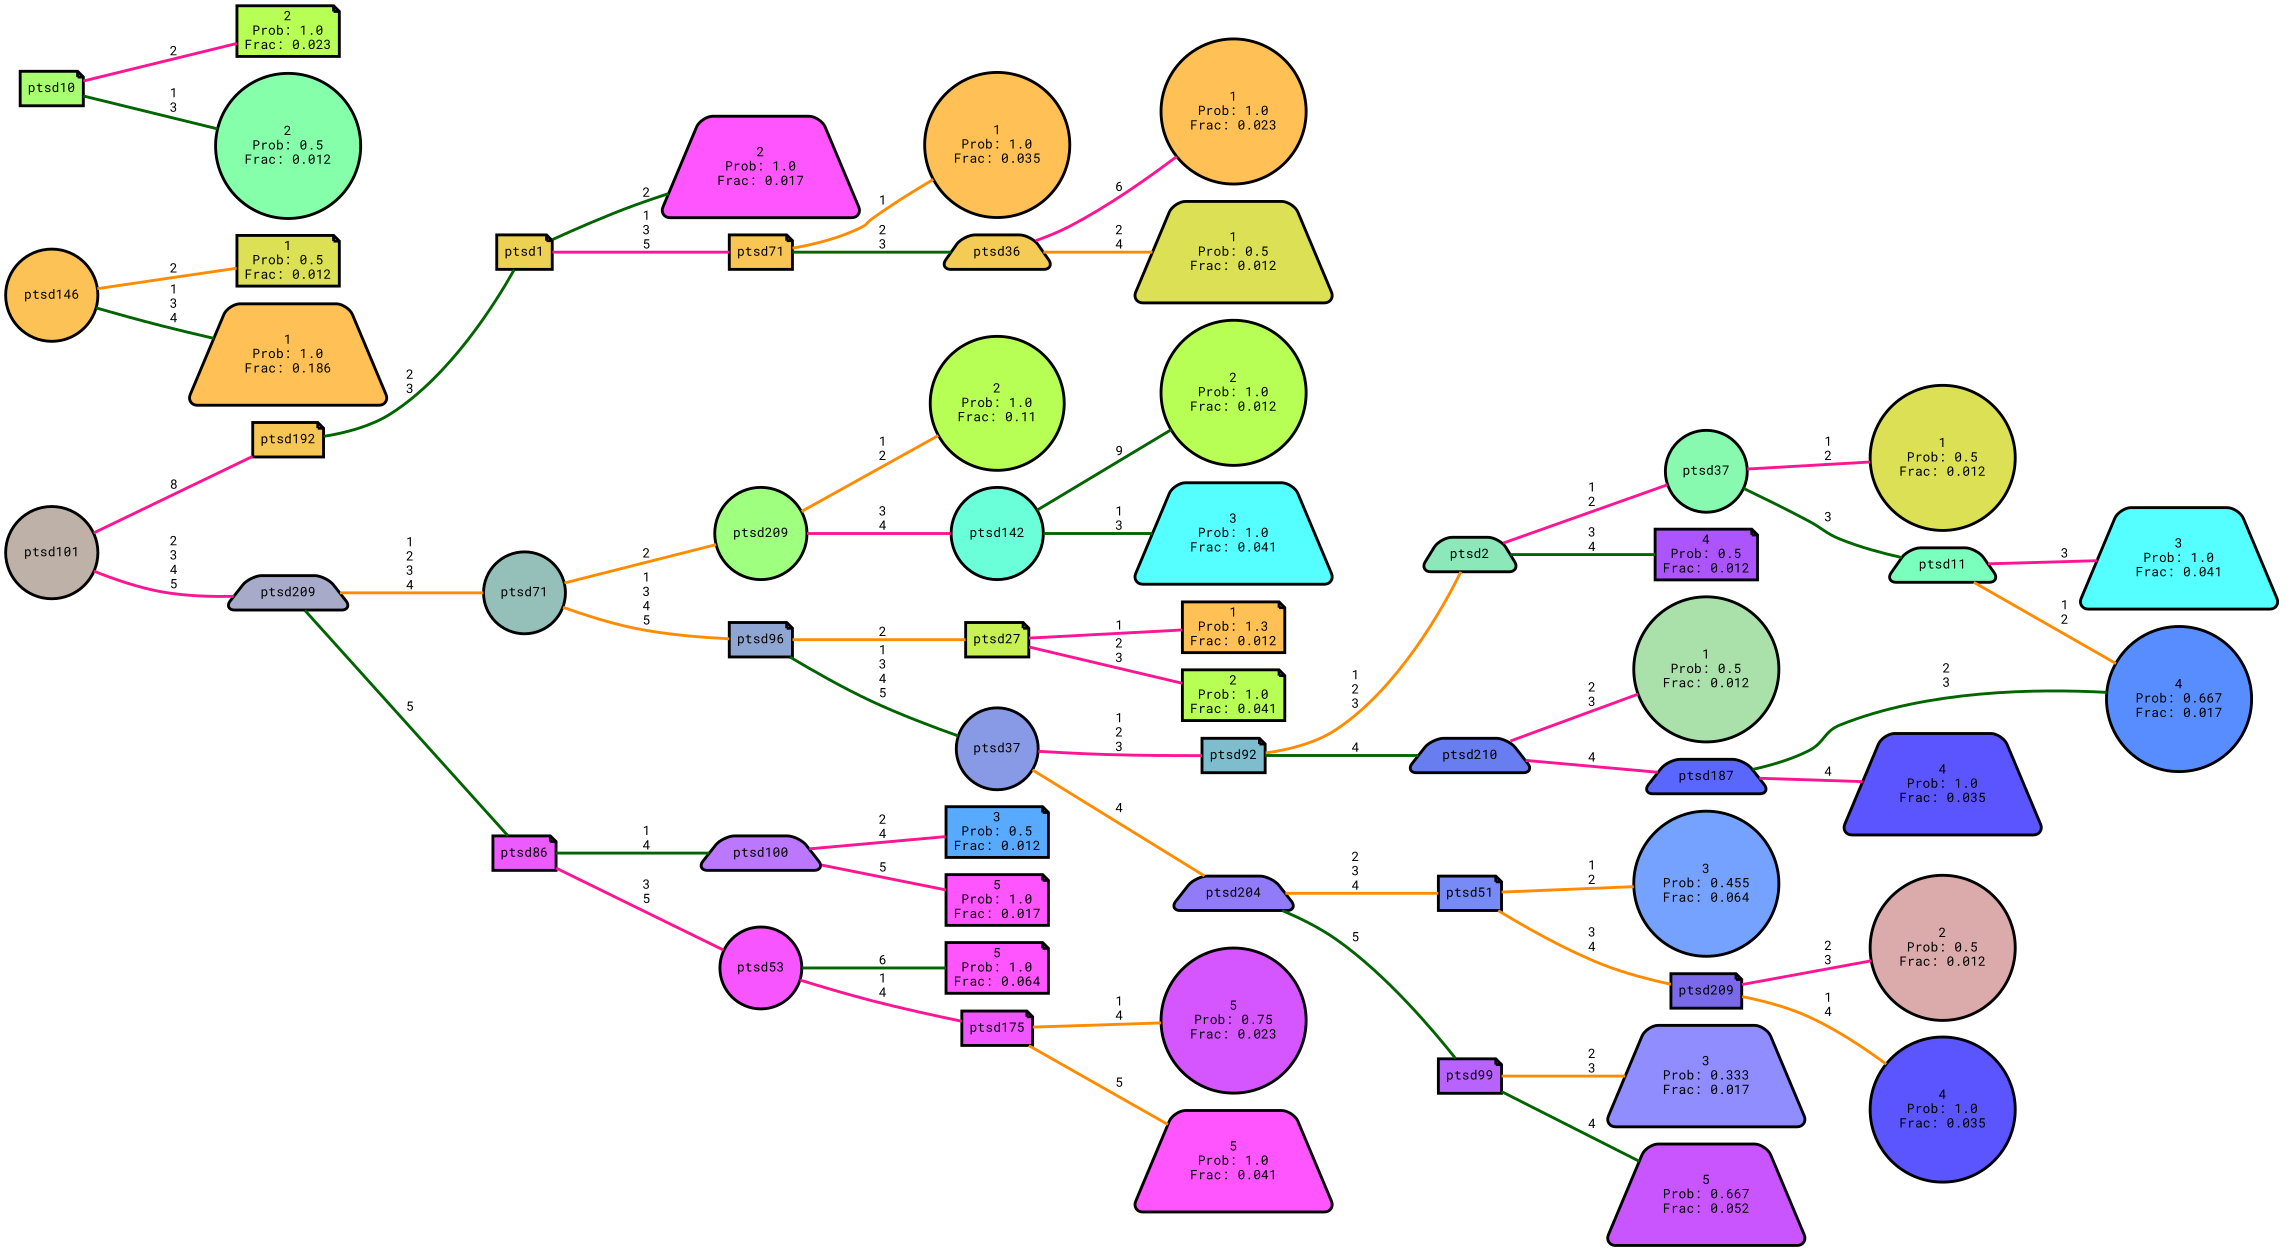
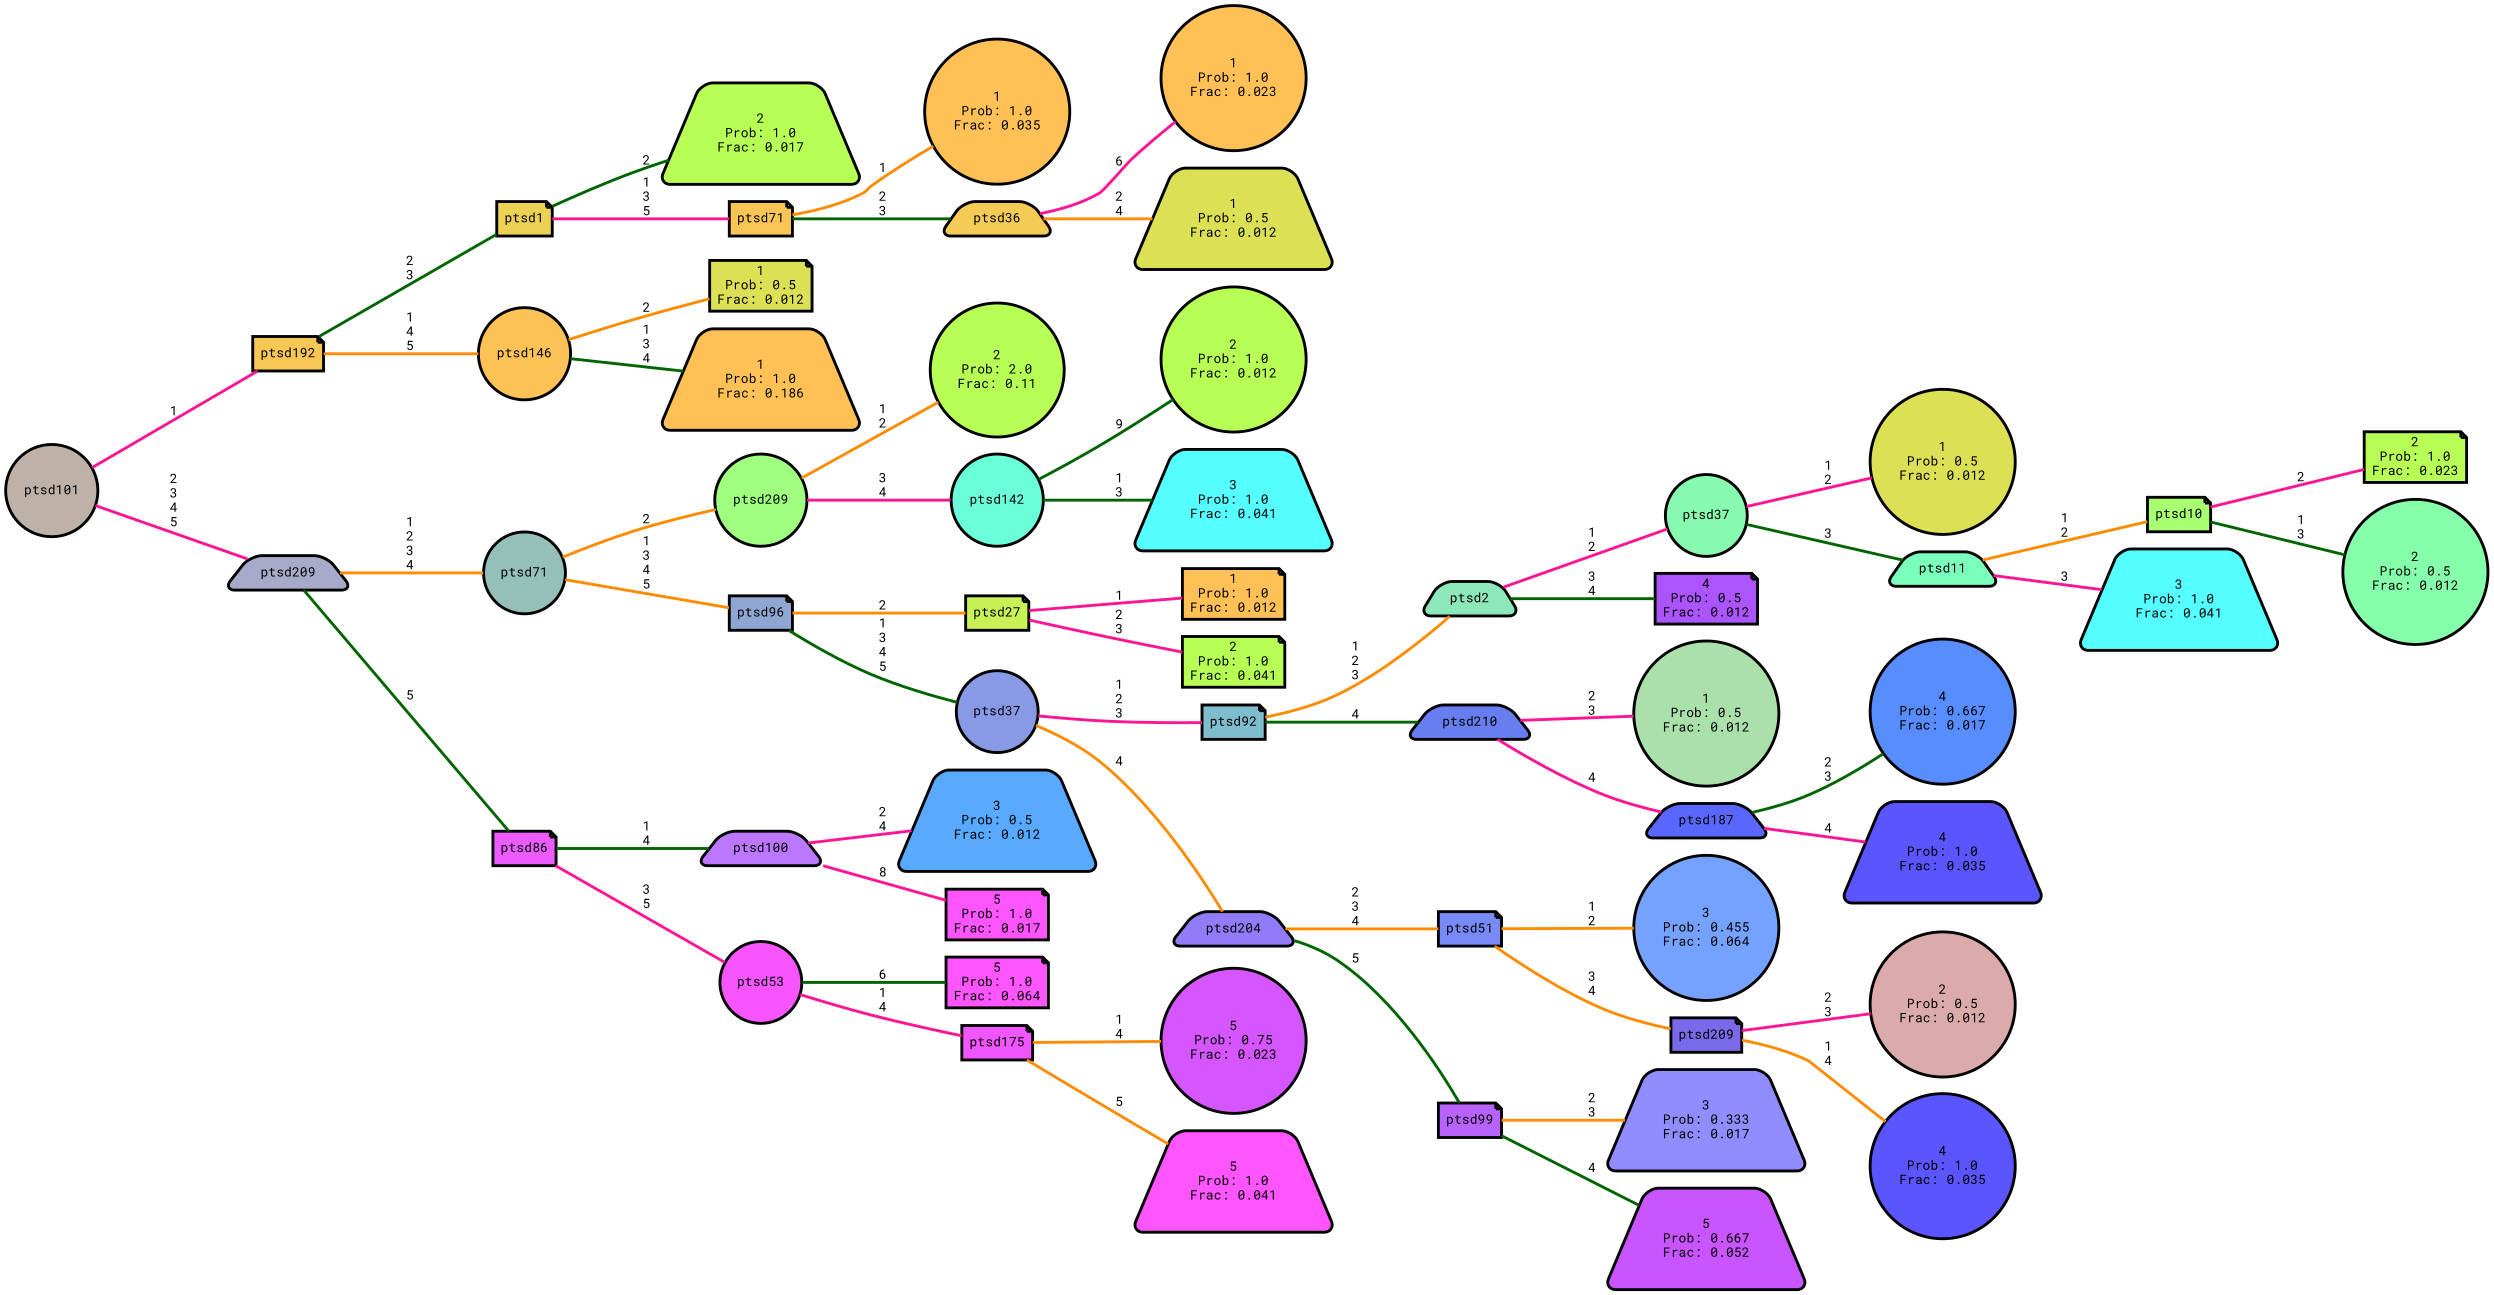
(761, 167) -> (761, 134)
none -> (401, 354)
(997, 403) -> (997, 370)
(170, 485) -> (170, 412)
(2045, 623) -> (2065, 541)
(1234, 627) -> (1234, 594)
(997, 832) -> (997, 821)
(879, 868) -> (879, 873)
